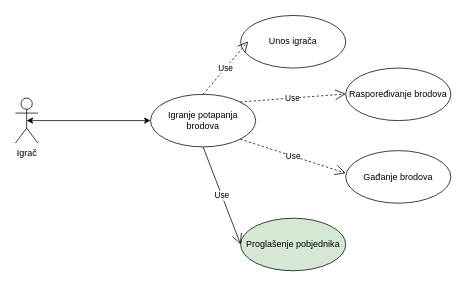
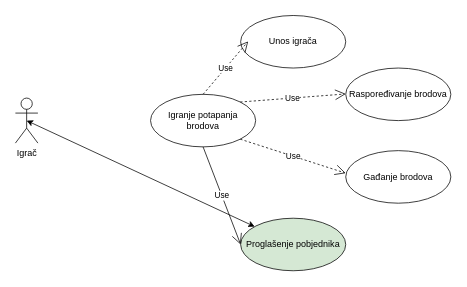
(90, 120) -> (141, 174)
